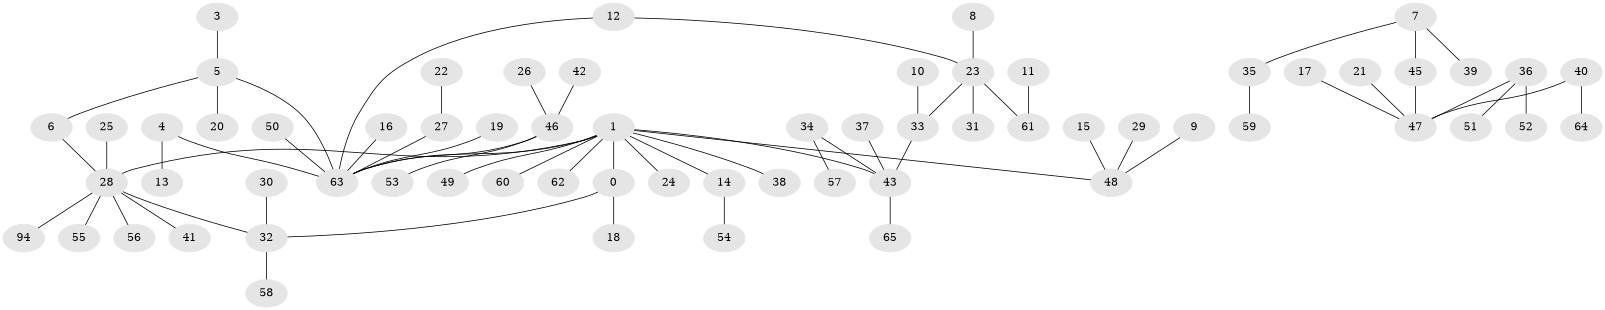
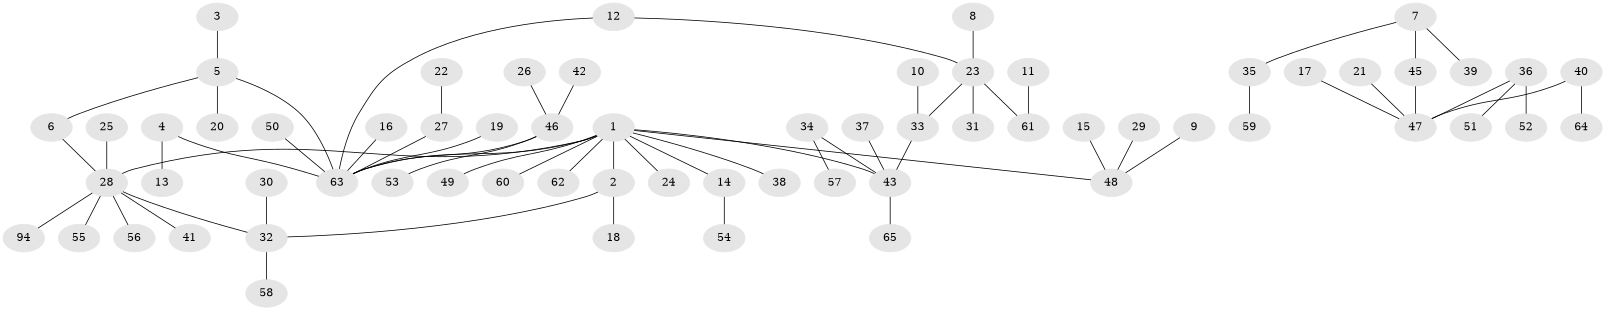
(614, 183) -> (614, 183)
